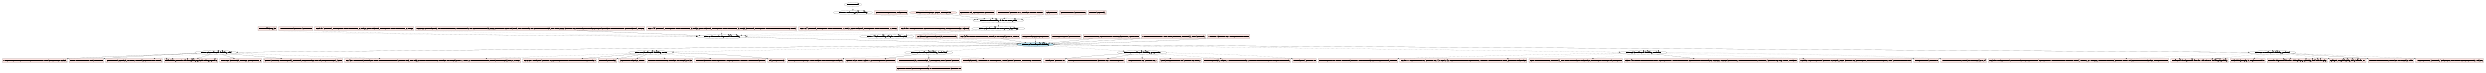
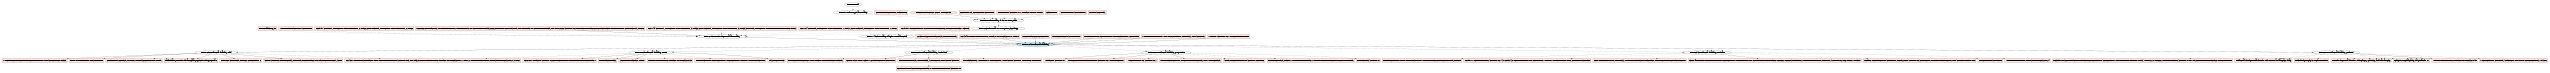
none -> (1190, 61)
